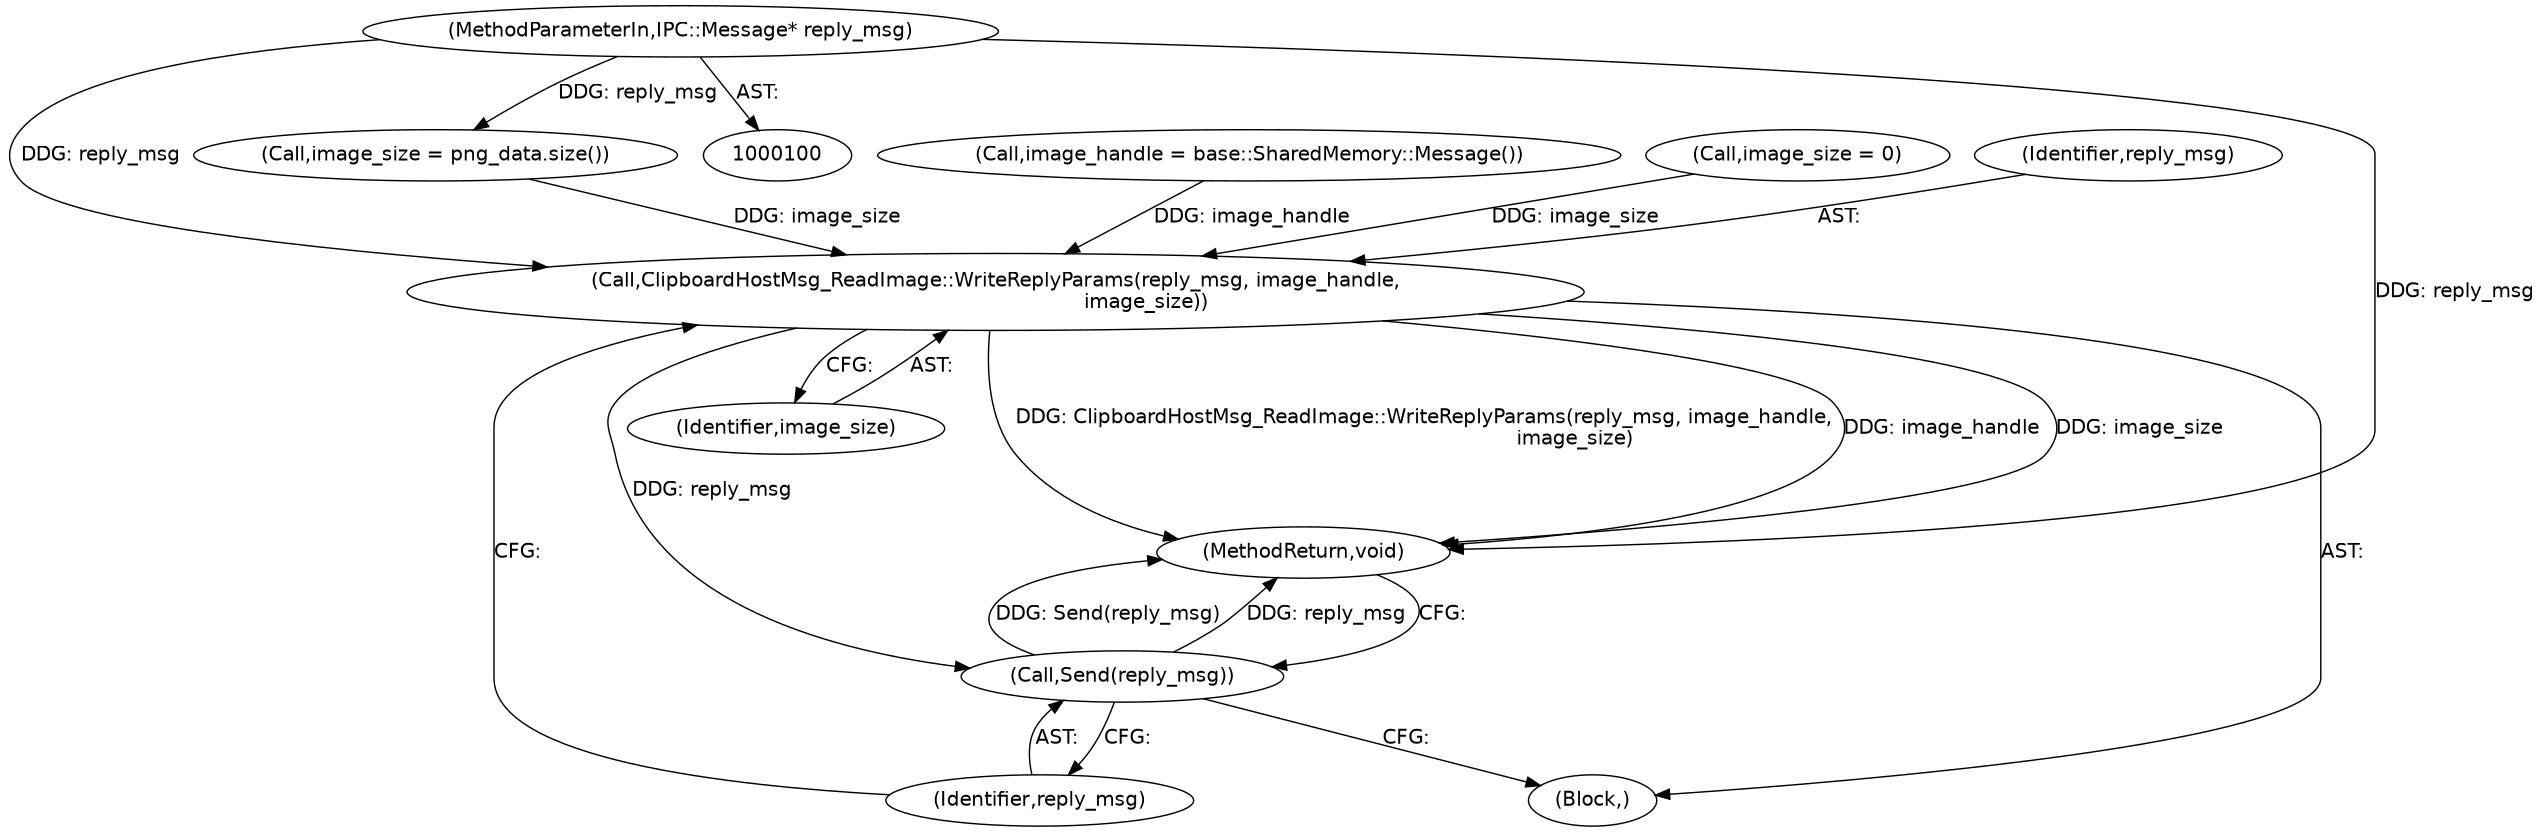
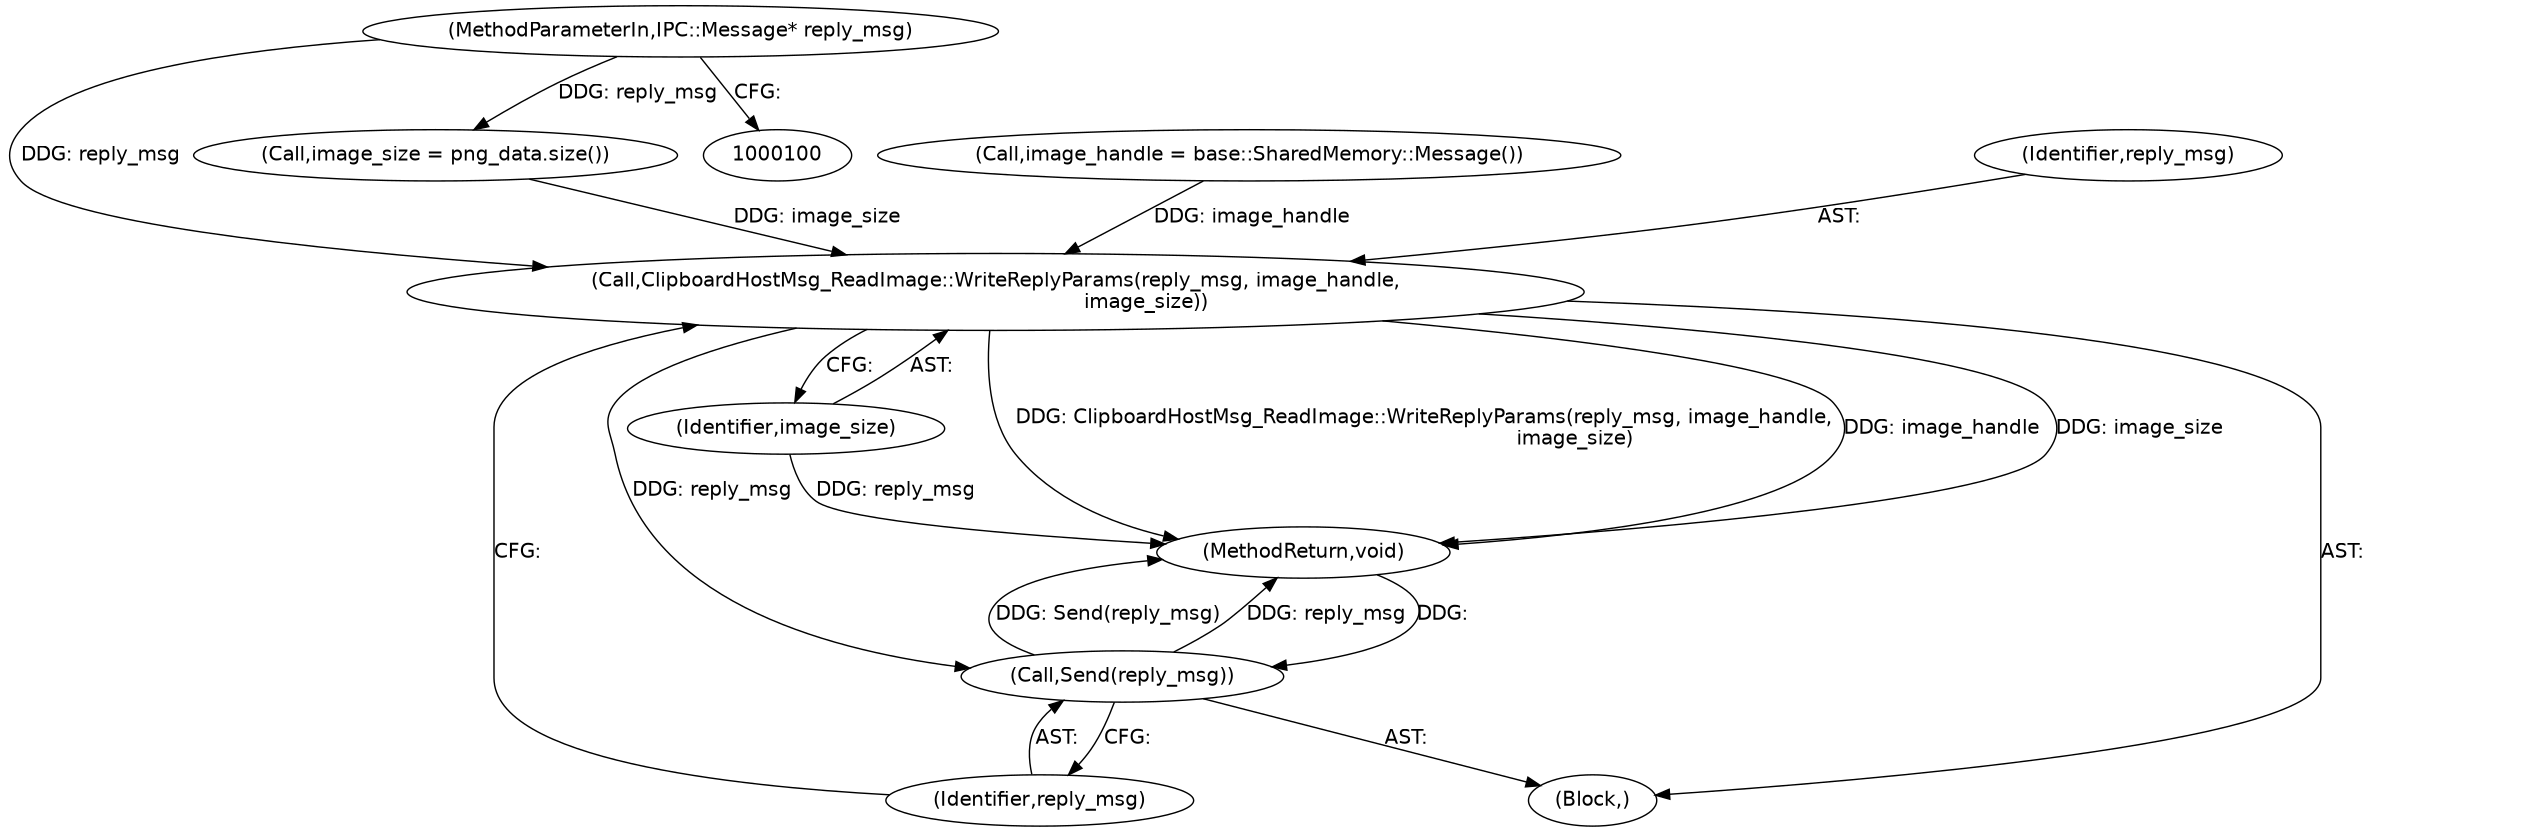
(761, 93) -> (761, 93)
(2285, 120) -> (955, 528)
(1798, 155) -> none
(1446, 615) -> (1446, 615)
(1410, 738) -> (1410, 738)
